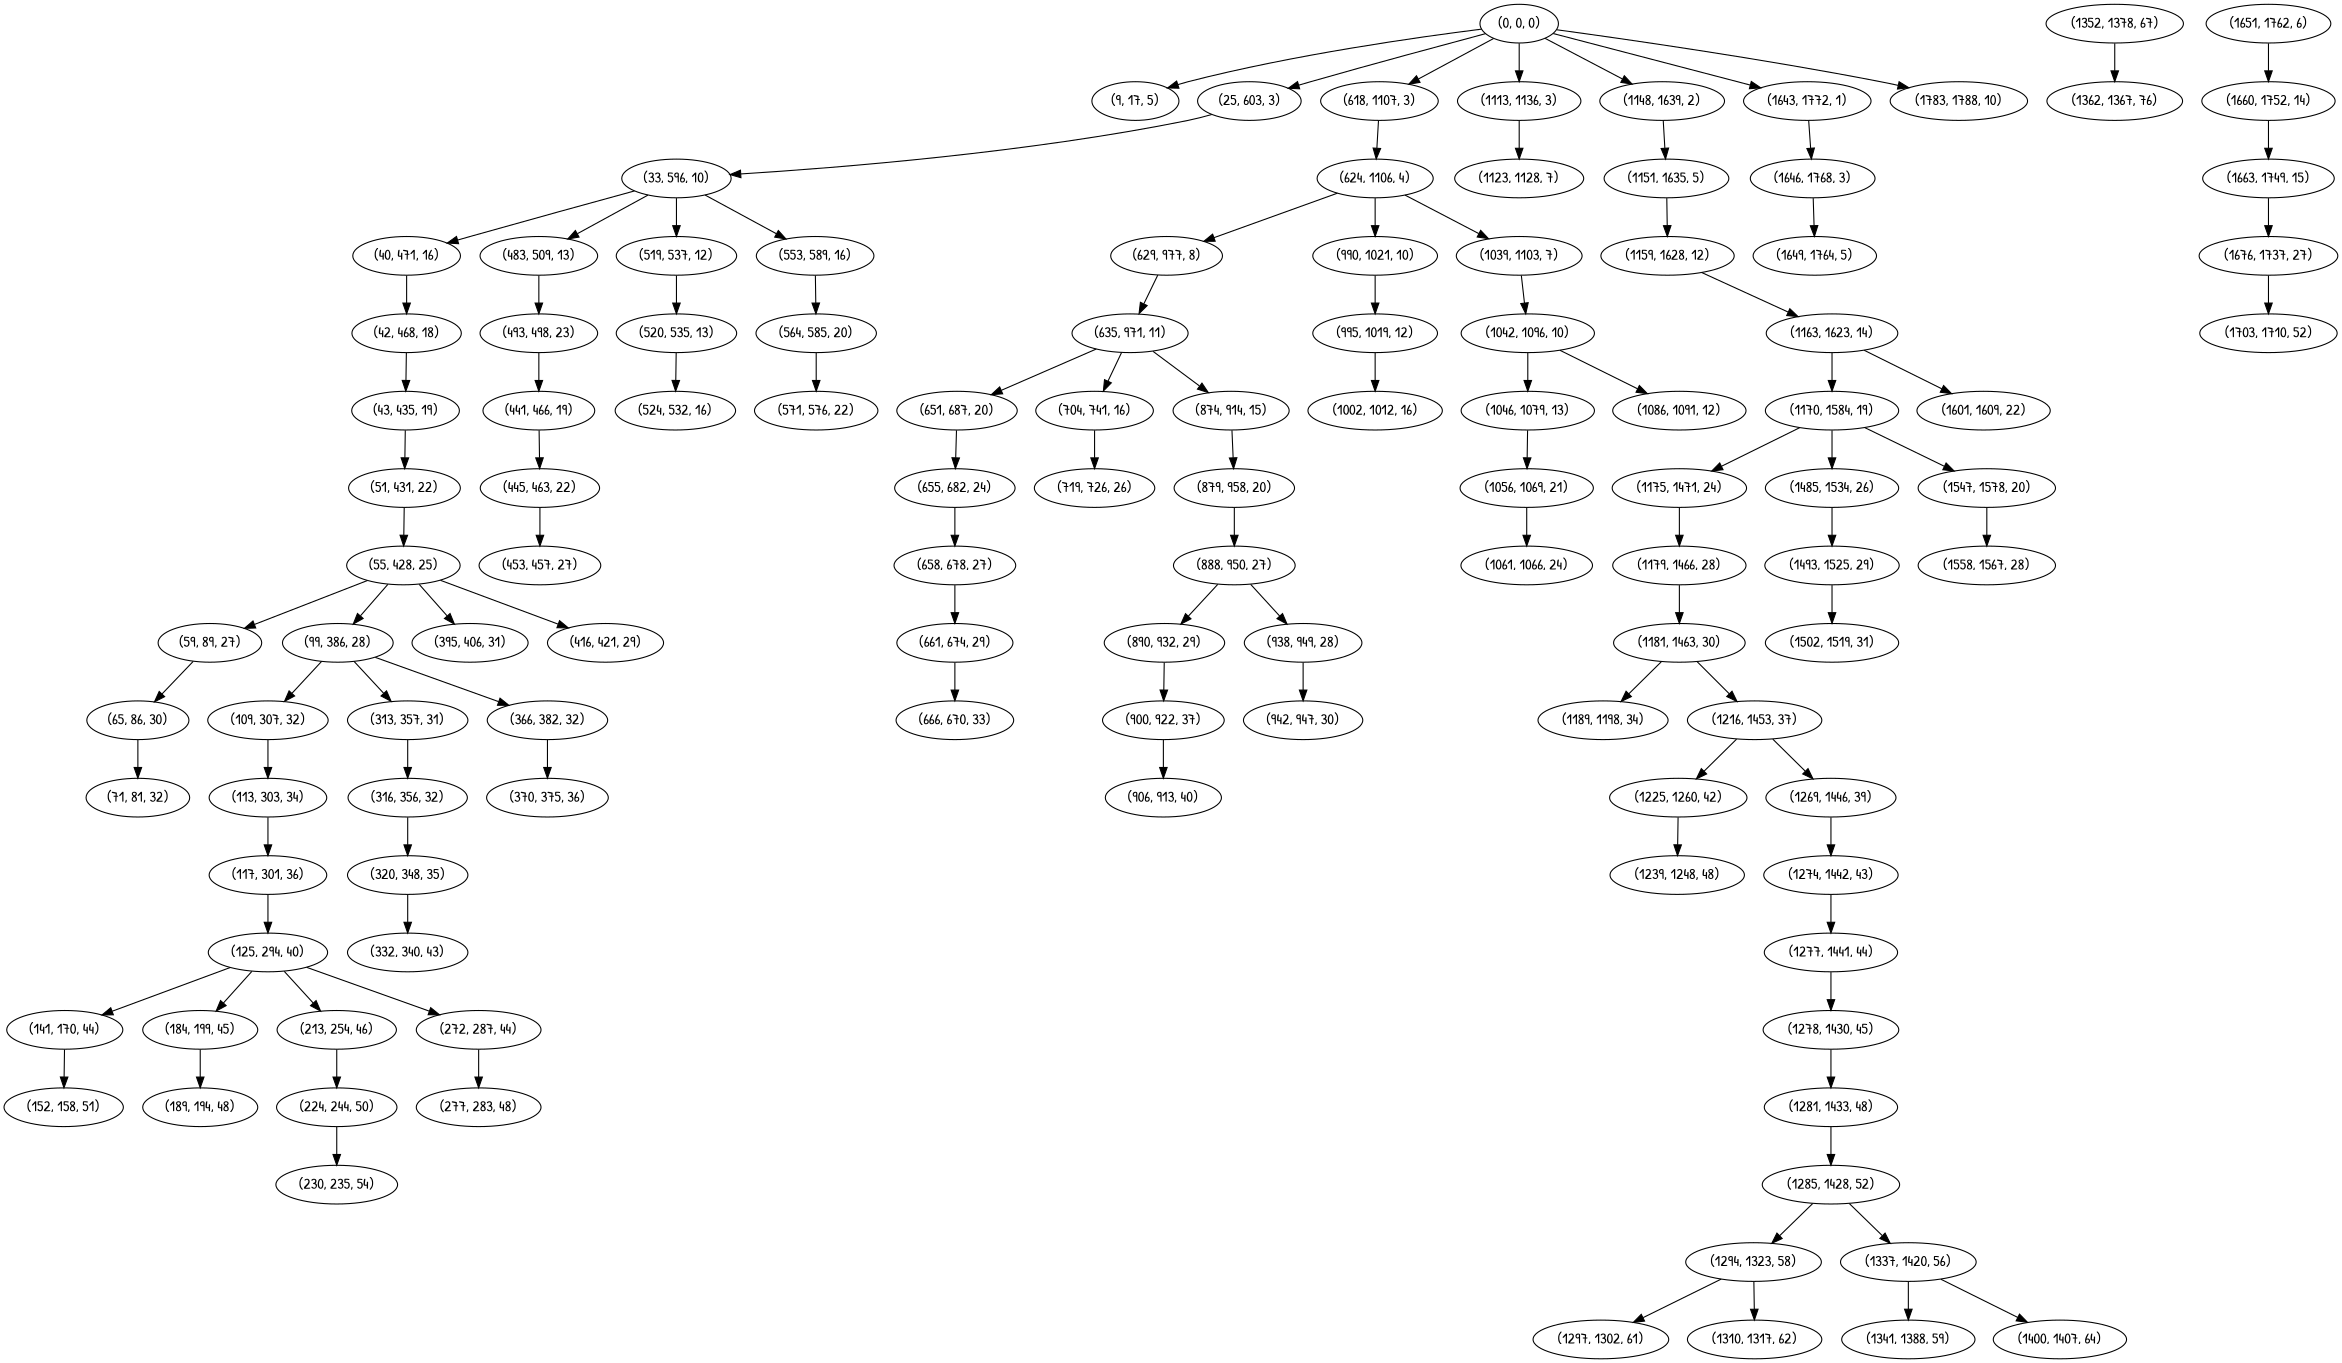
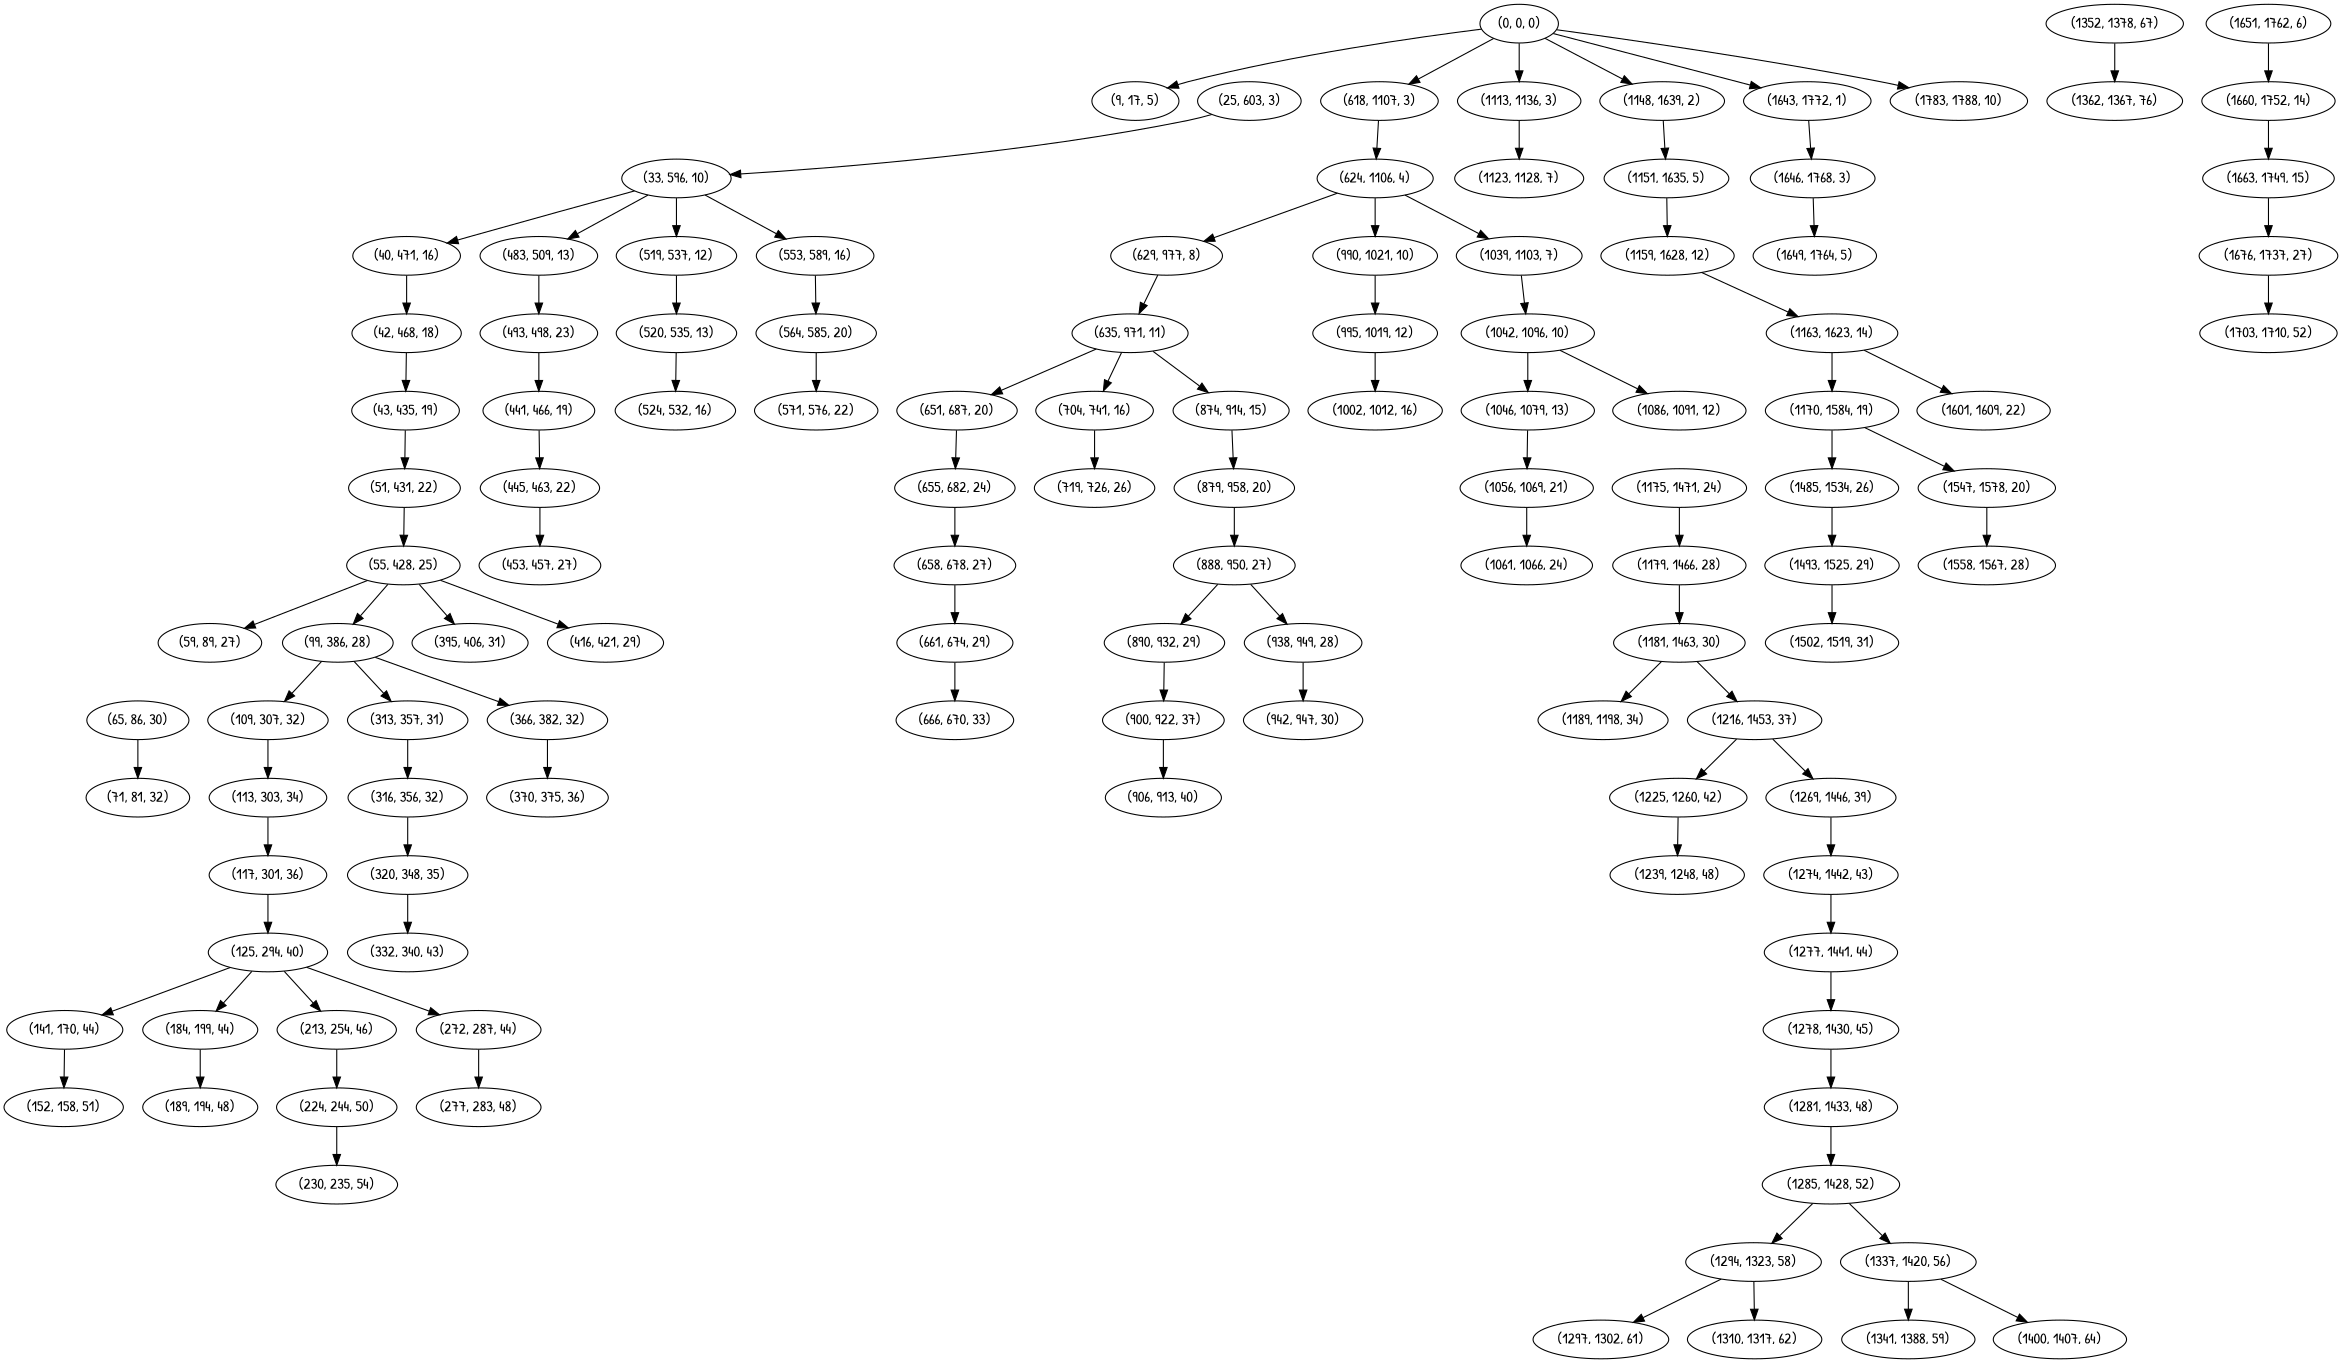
(1392, 59) -> none
(1761, 447) -> none
(178, 678) -> none
(200, 1030) -> (200, 1030)
